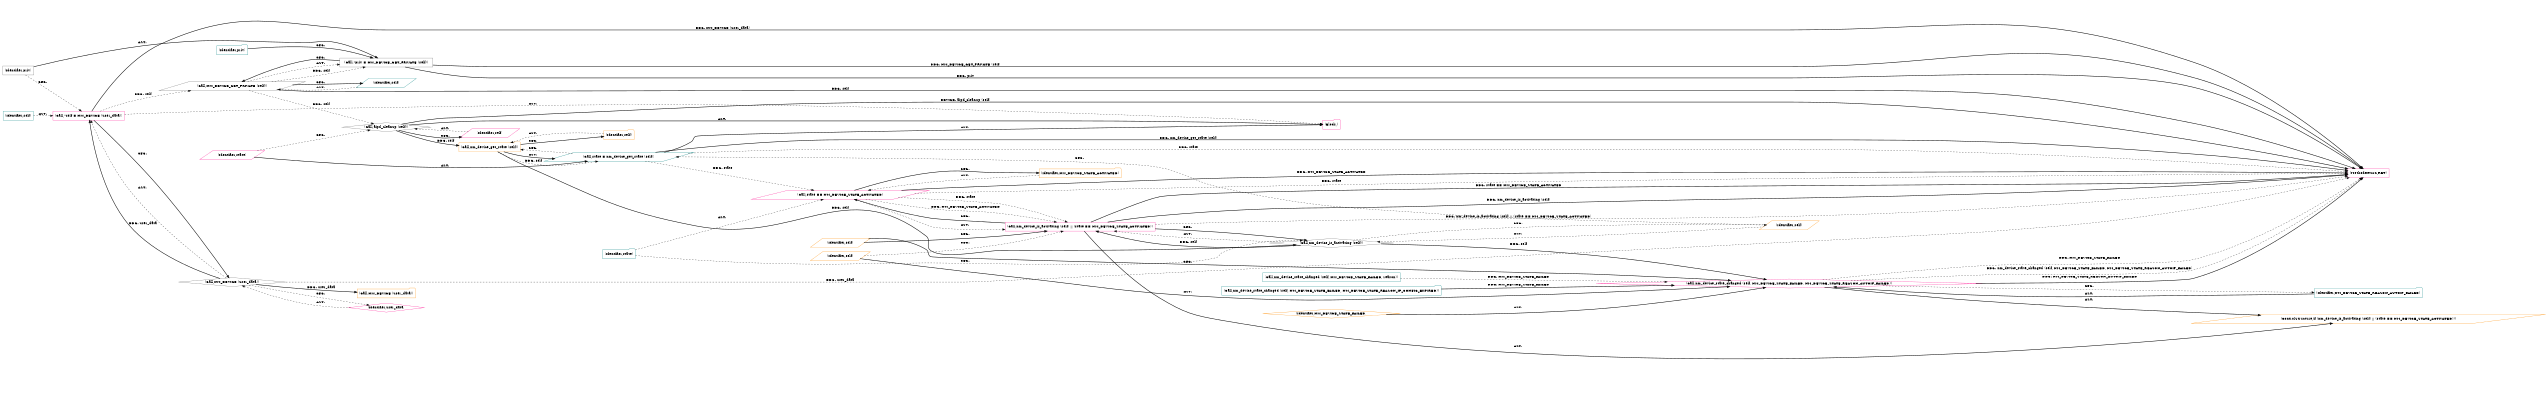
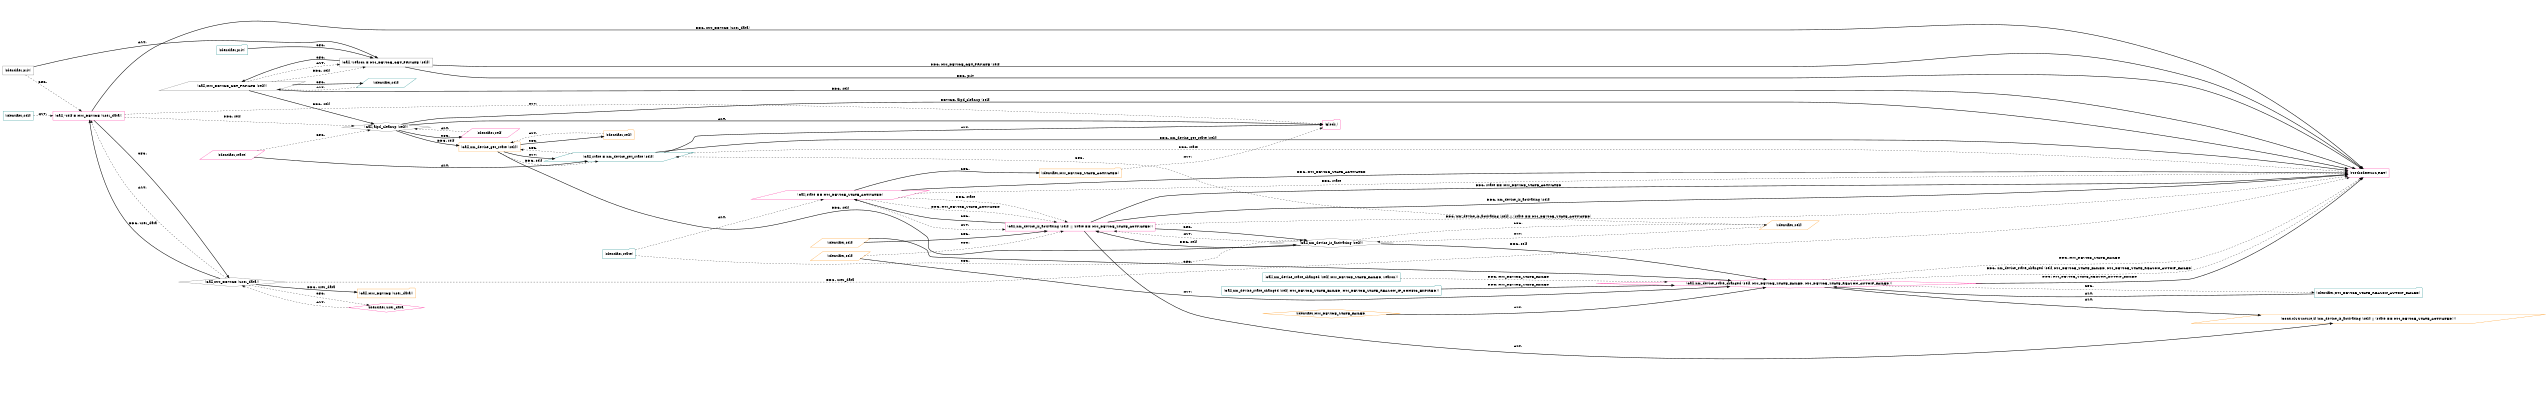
(386, 63) -> (386, 63)
(144, 98) -> (238, 121)
(310, 107) -> (310, 107)
(728, 176) -> none
(955, 180) -> (1222, 157)
